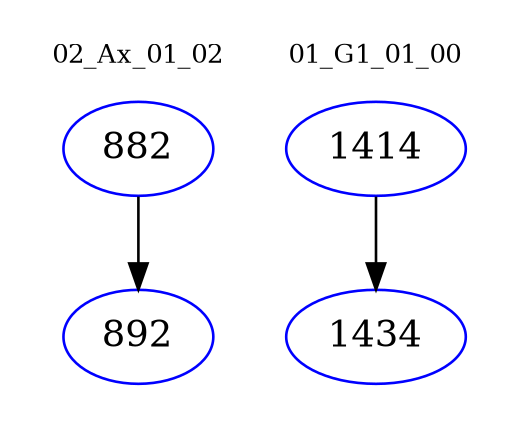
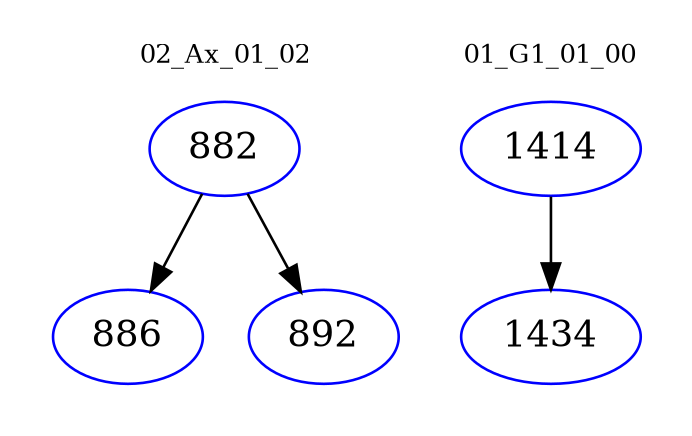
none -> (128, 337)
